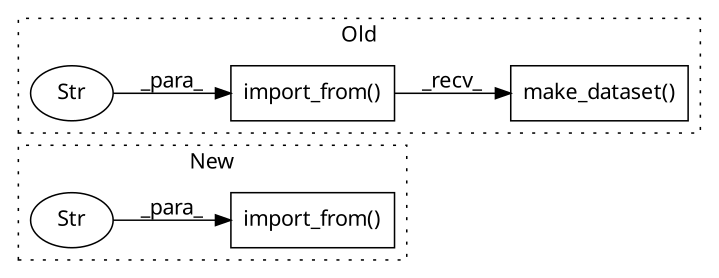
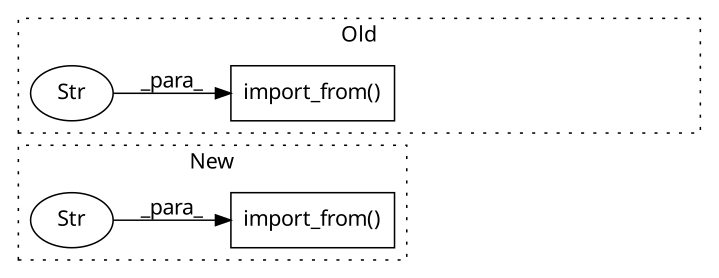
(599, 93) -> none
